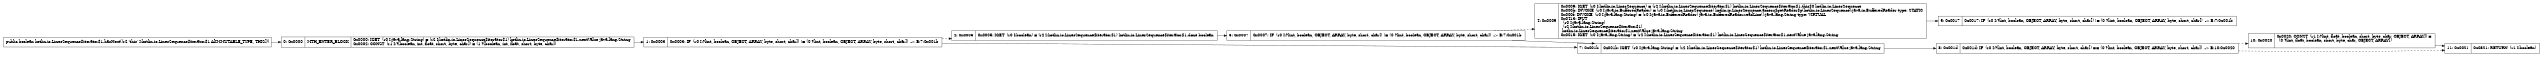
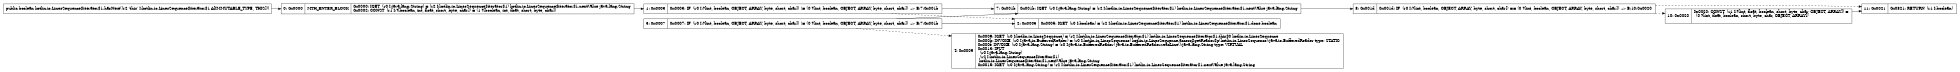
(1575, 19) -> (992, 49)
(2087, 21) -> none
(1221, 36) -> (977, 24)
